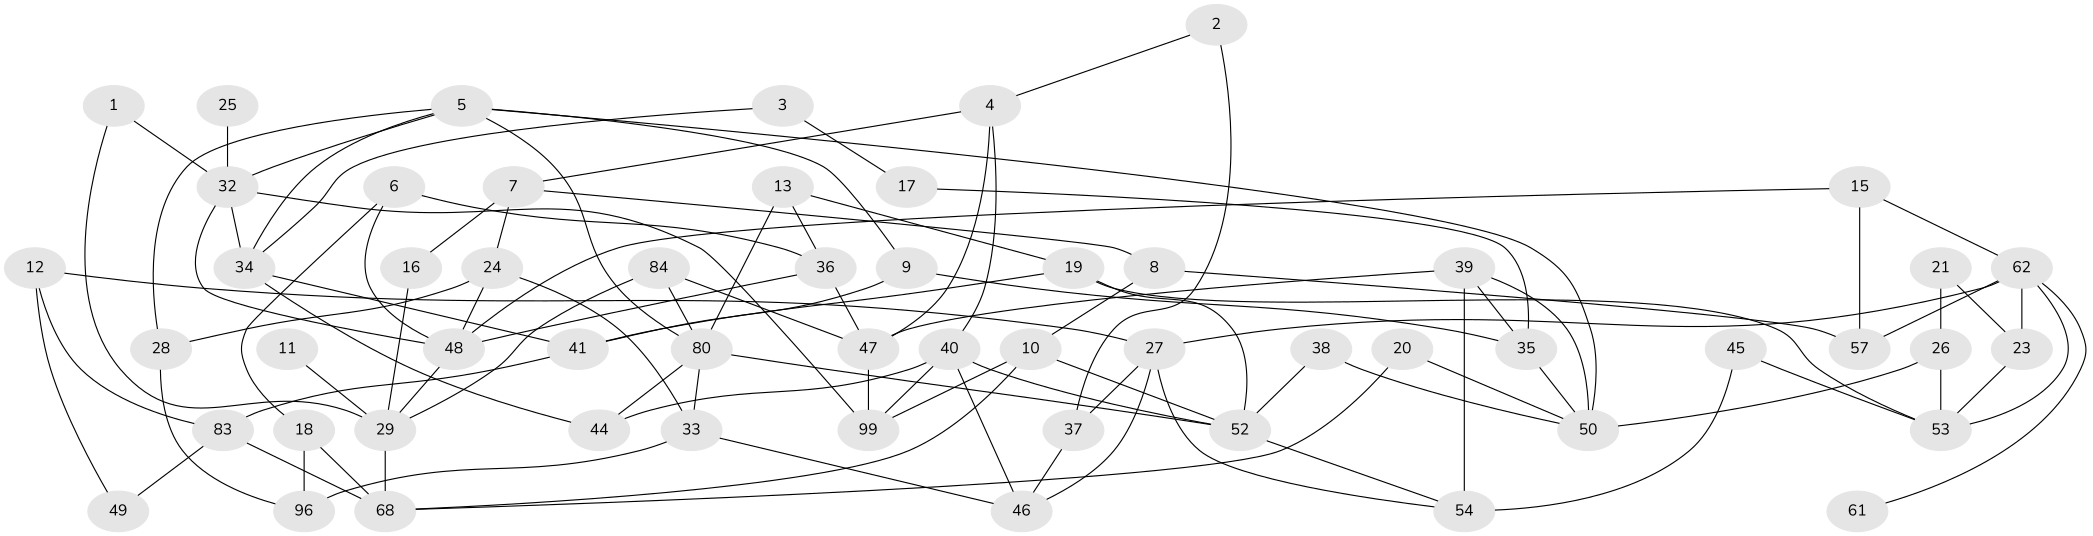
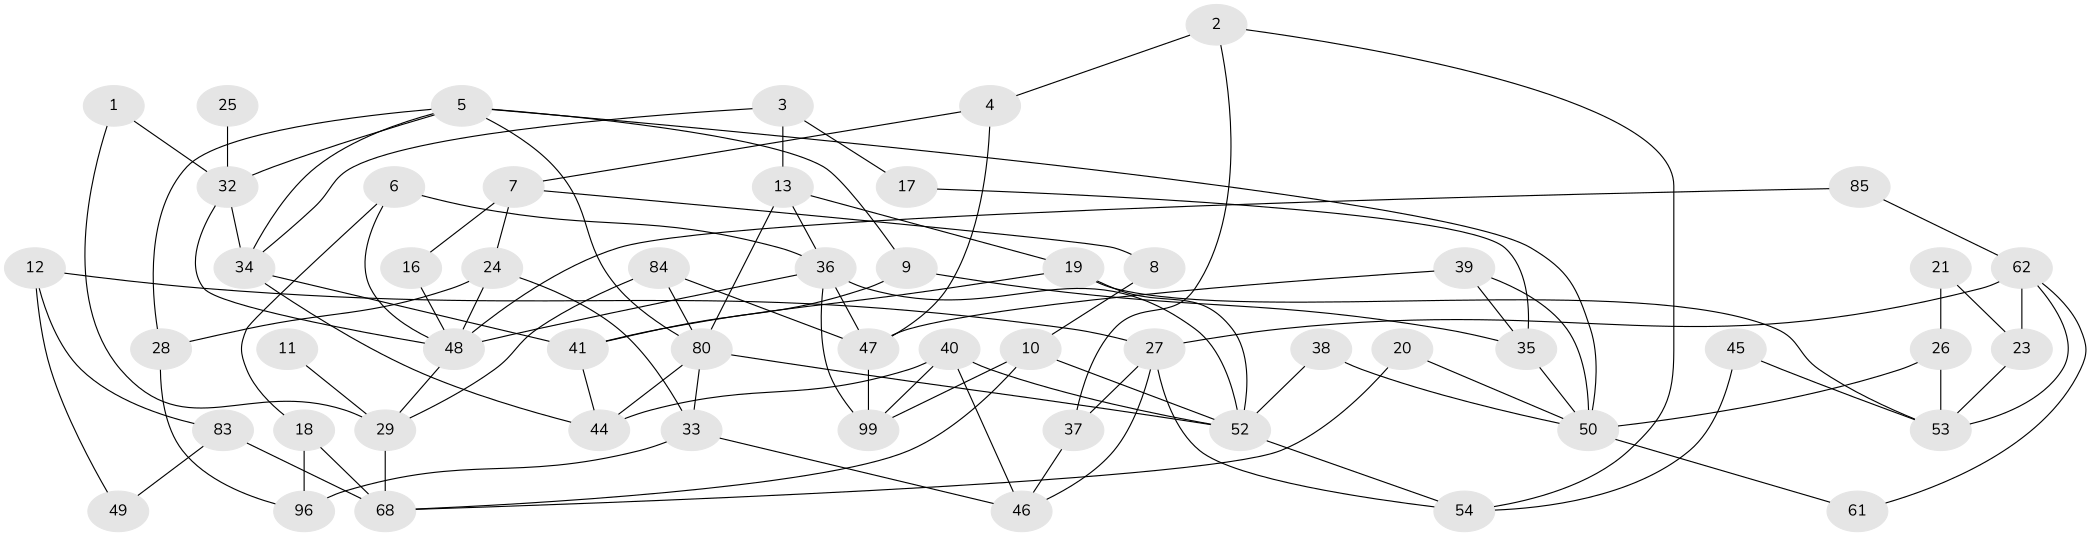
none -> (783, 147)
(1860, 187) -> (1860, 187)
(593, 213) -> (824, 354)
(995, 227) -> none
none -> (1015, 294)
(398, 349) -> (433, 309)
(1860, 349) -> none
(405, 383) -> (589, 390)
(1464, 390) -> (1665, 165)
none -> (1723, 471)
